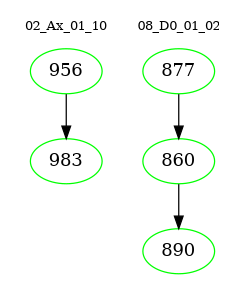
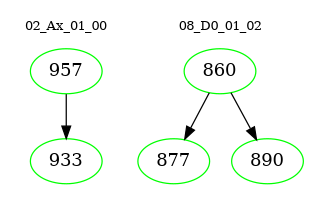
(66, 27) -> (66, 27)
(66, 71) -> (66, 71)
(179, 110) -> (200, 110)
(66, 161) -> (66, 161)
